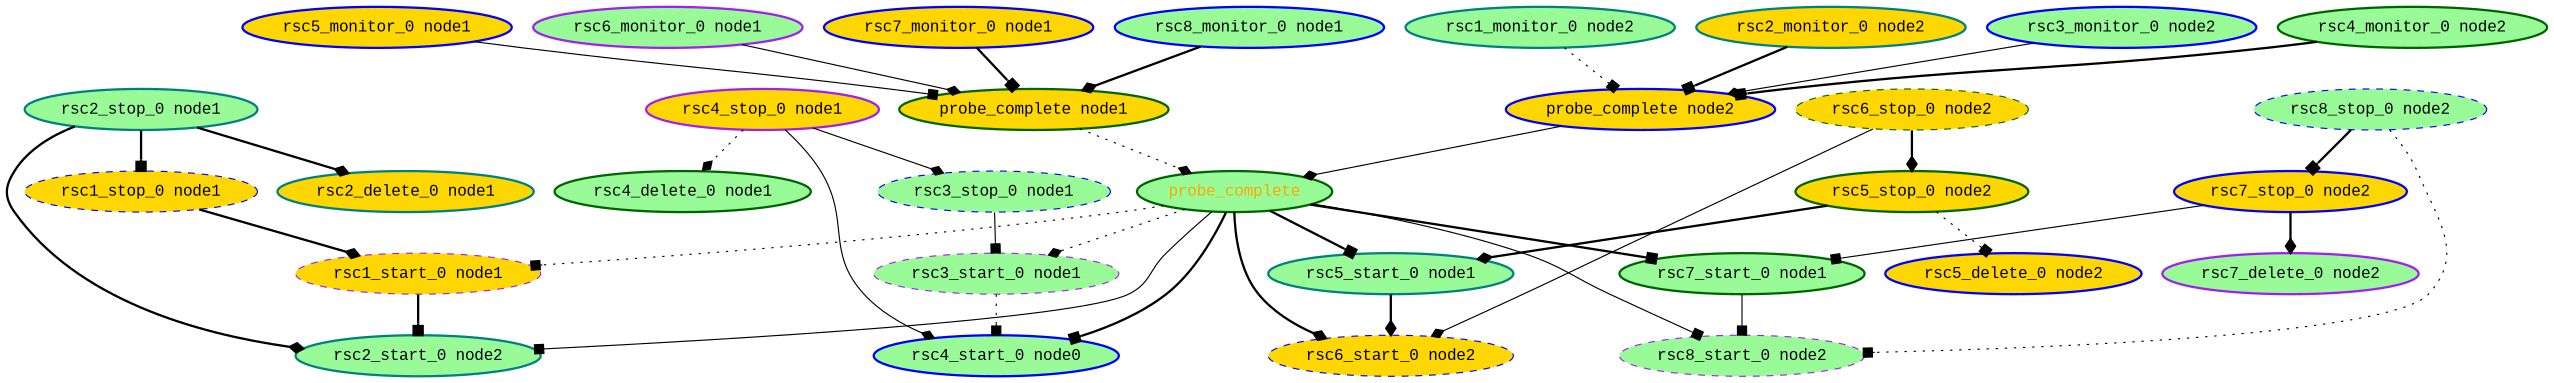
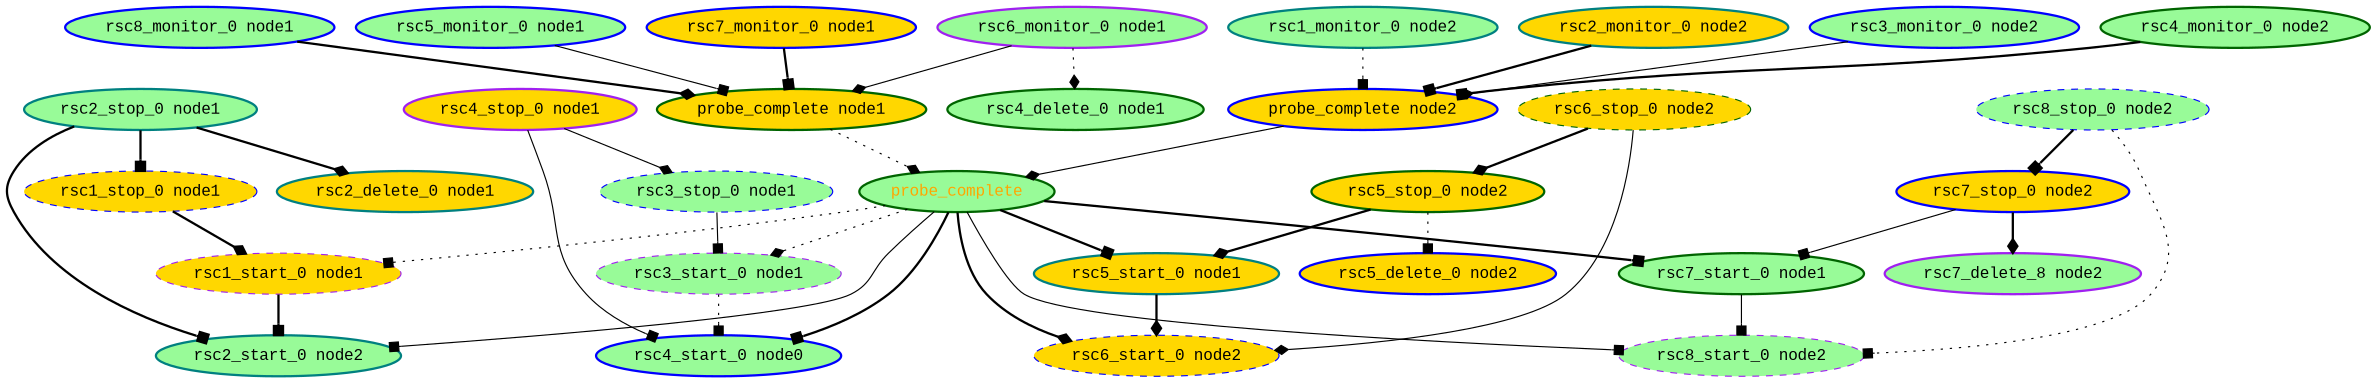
(377, 27) -> (491, 27)
(728, 145) -> (1074, 62)
(838, 229) -> (562, 255)
(1391, 274) -> (1156, 274)
(2290, 274) -> (2013, 274)
(85, 278) -> (46, 254)
